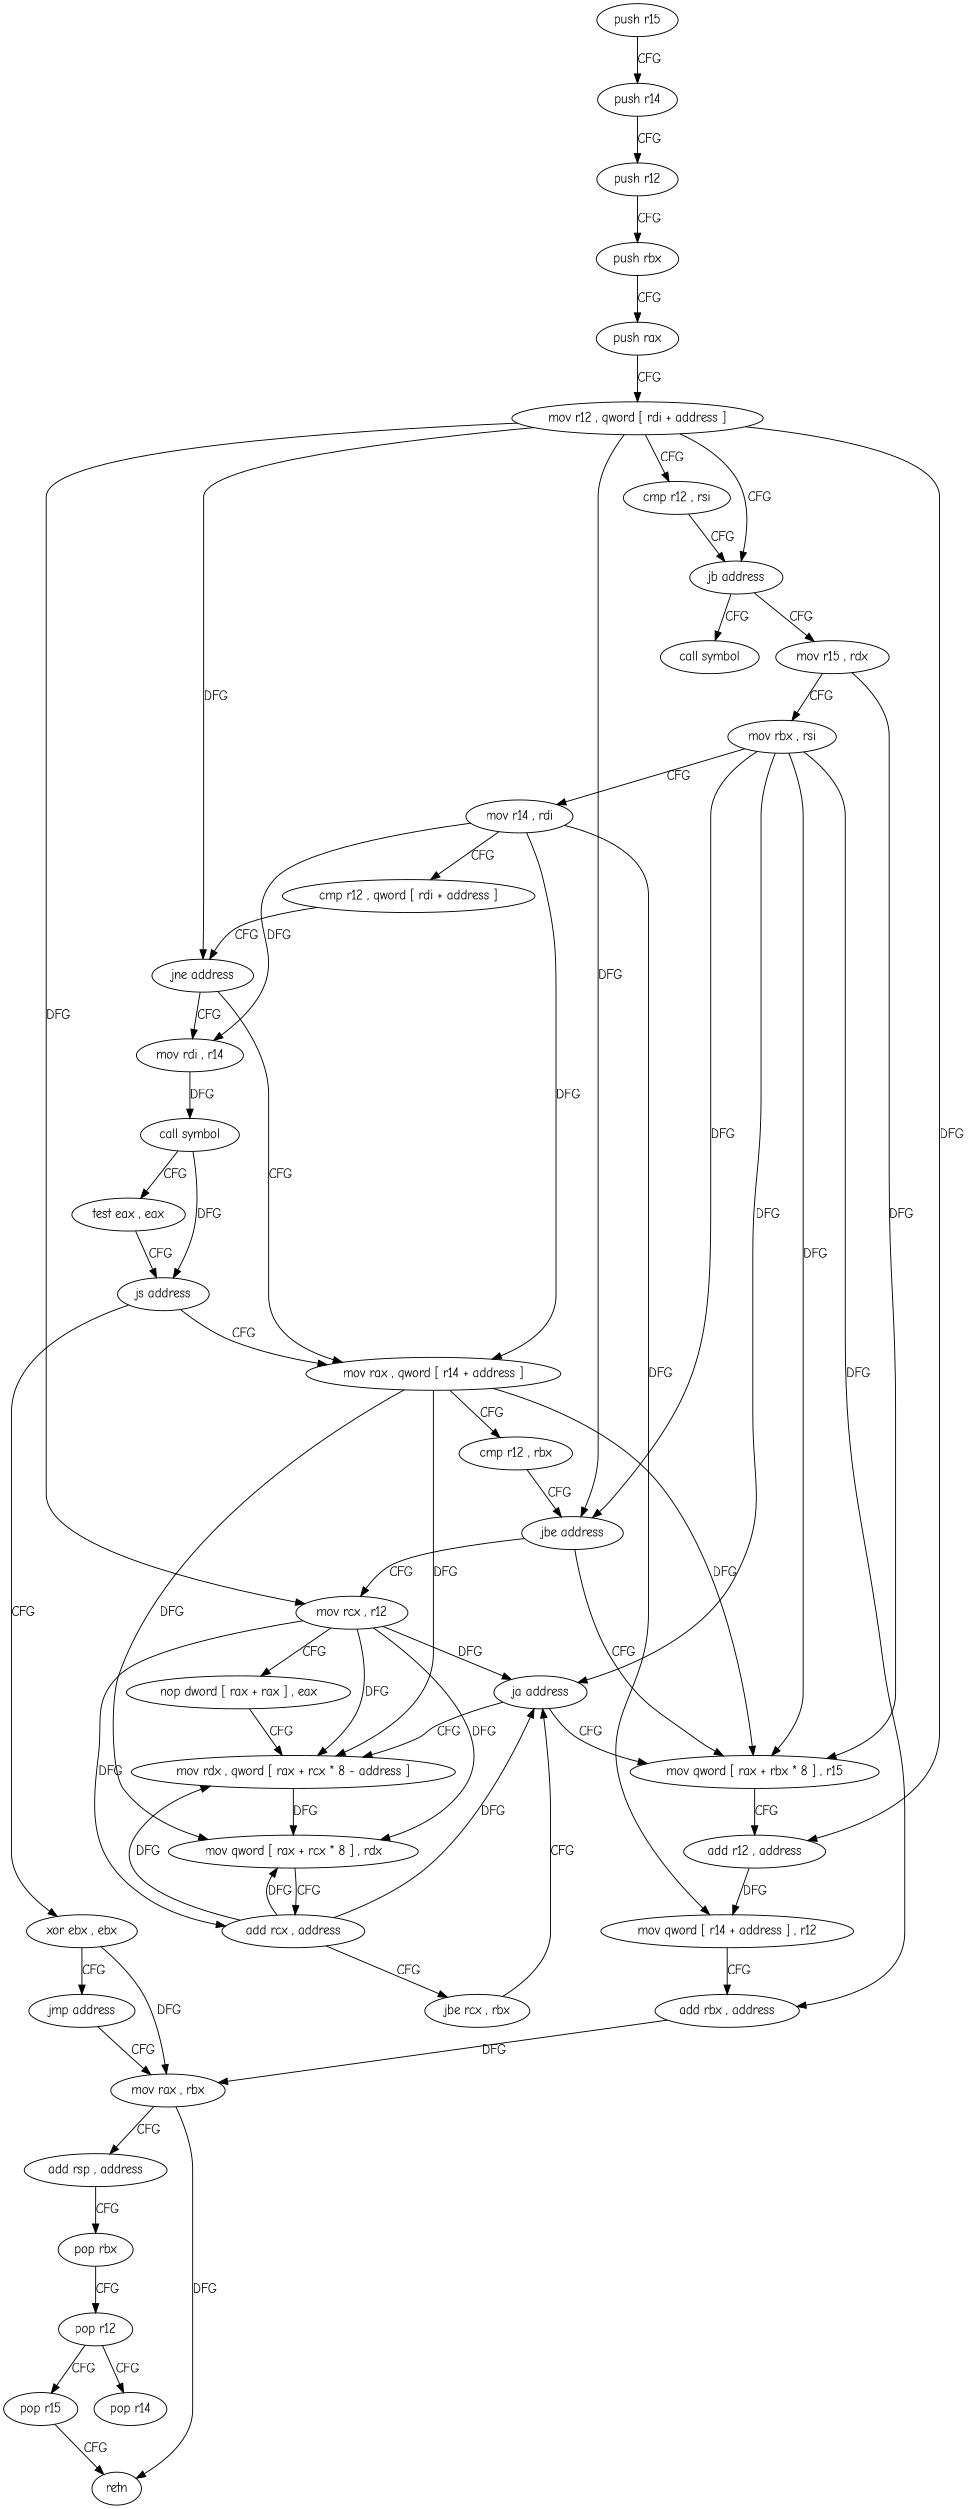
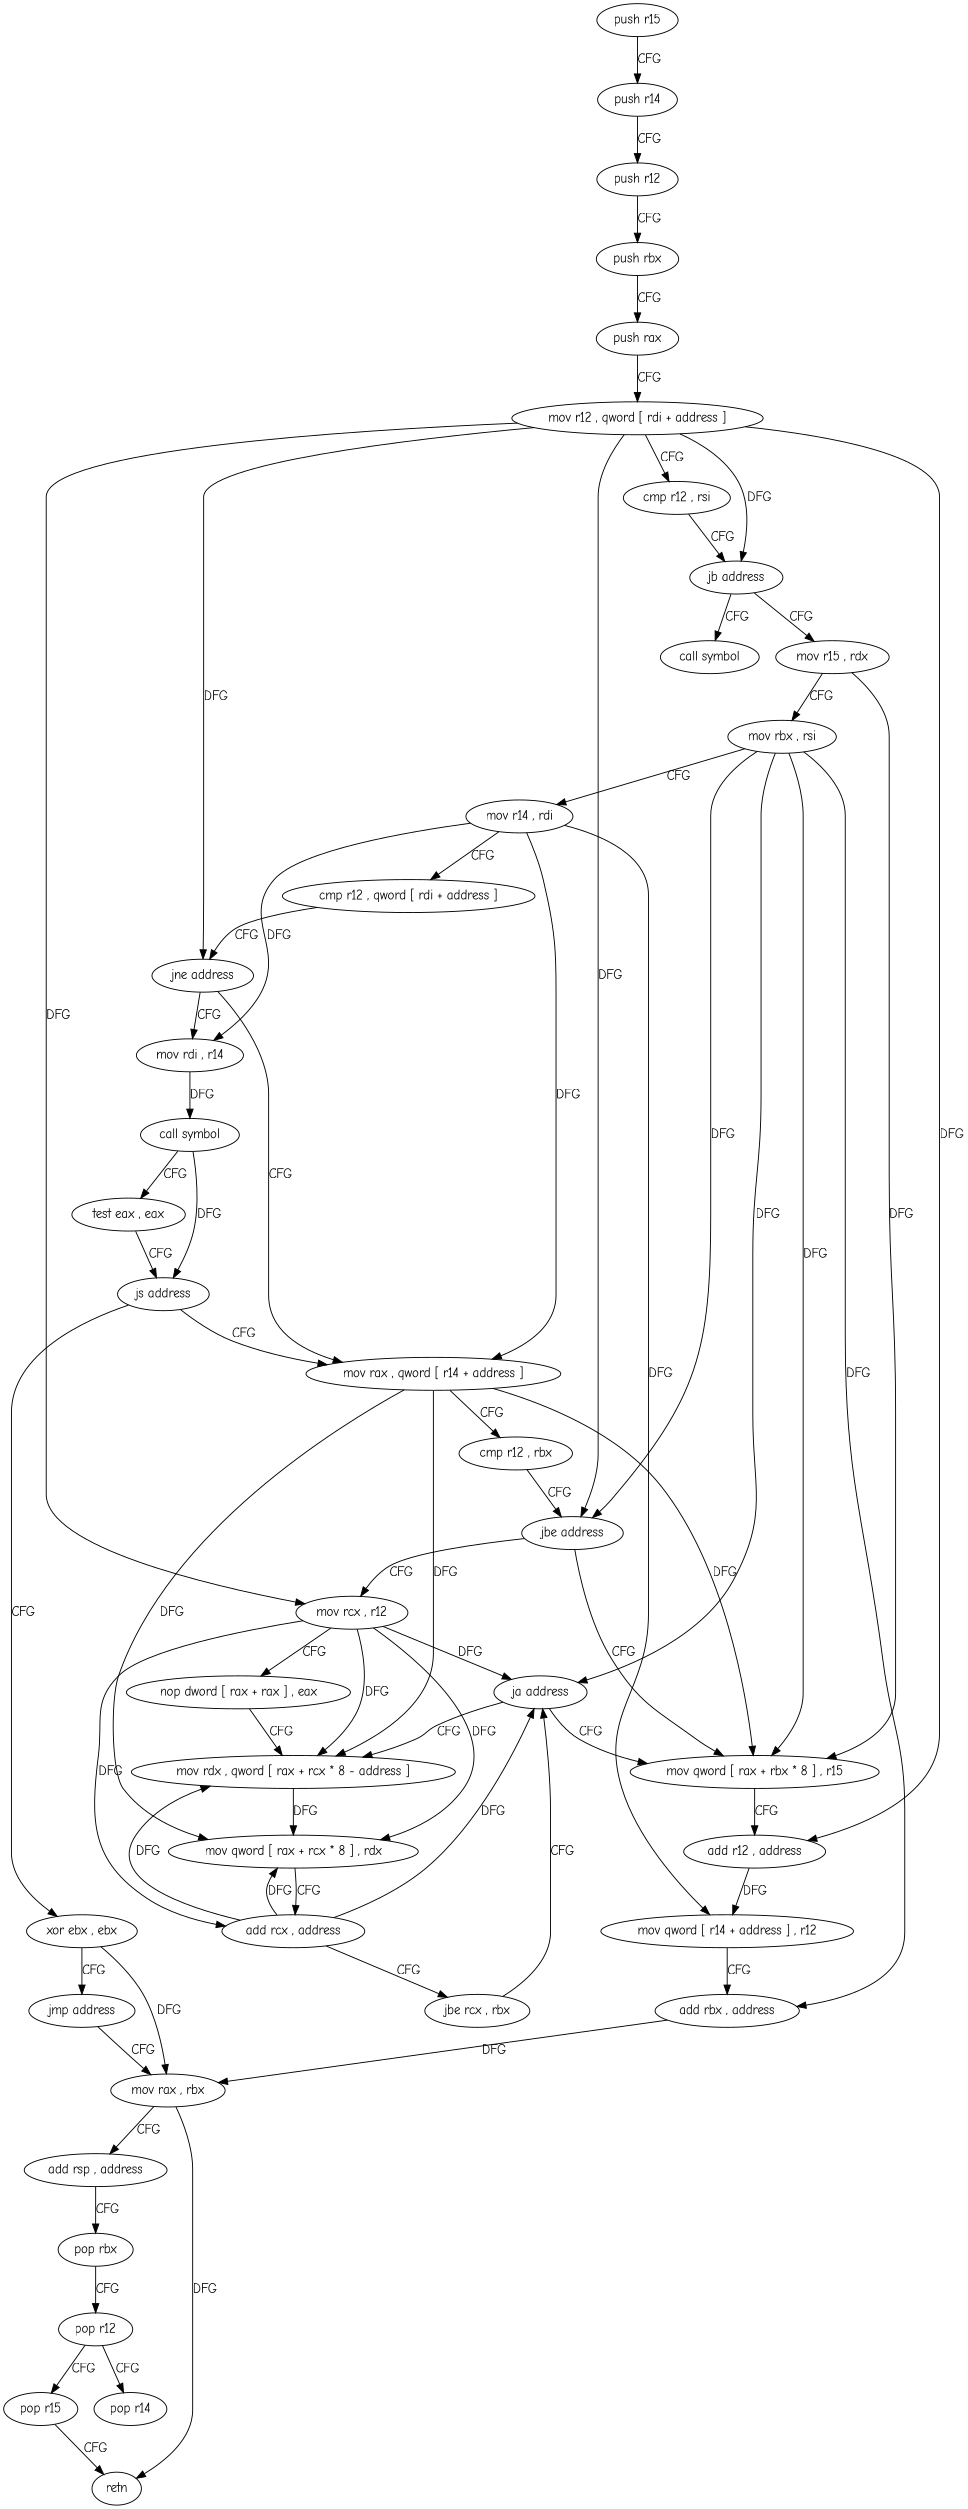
(760, 498) -> (760, 498)
